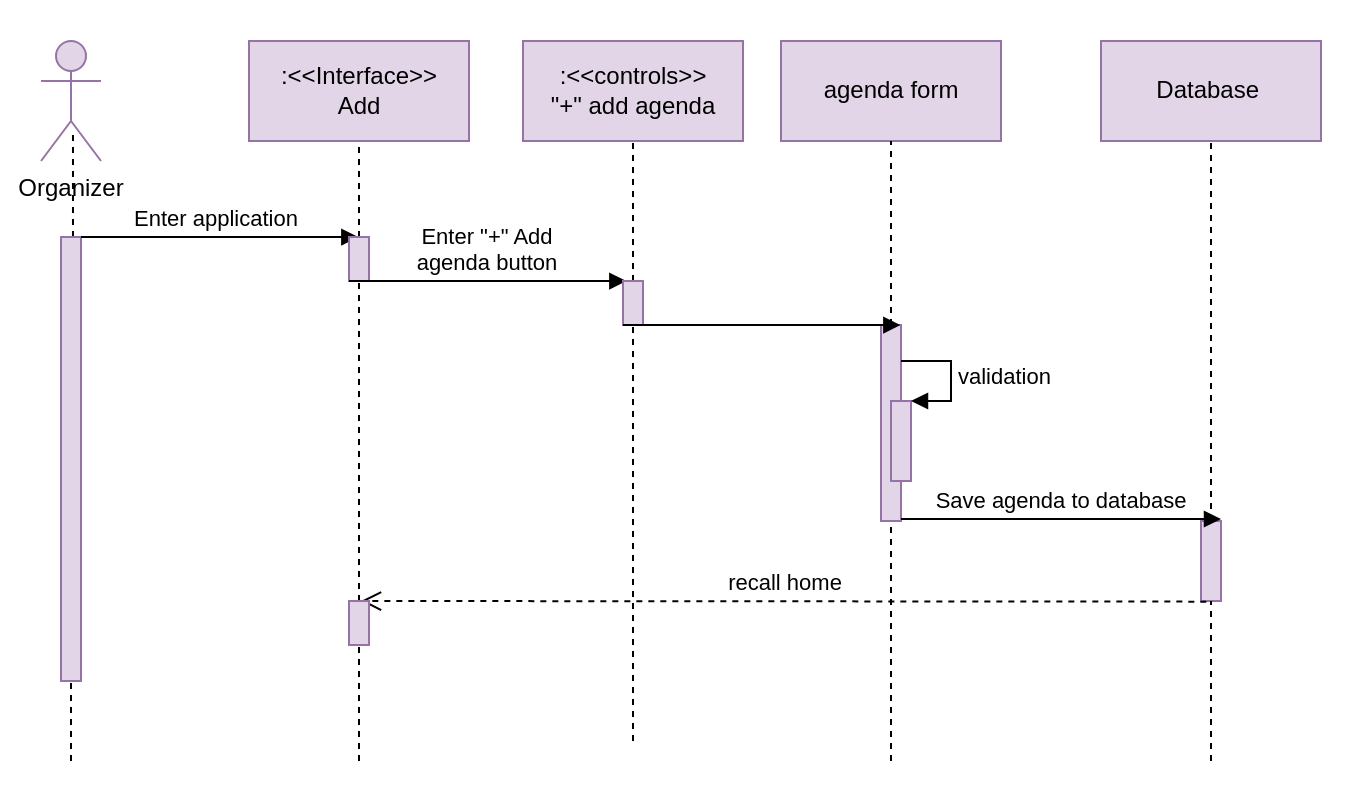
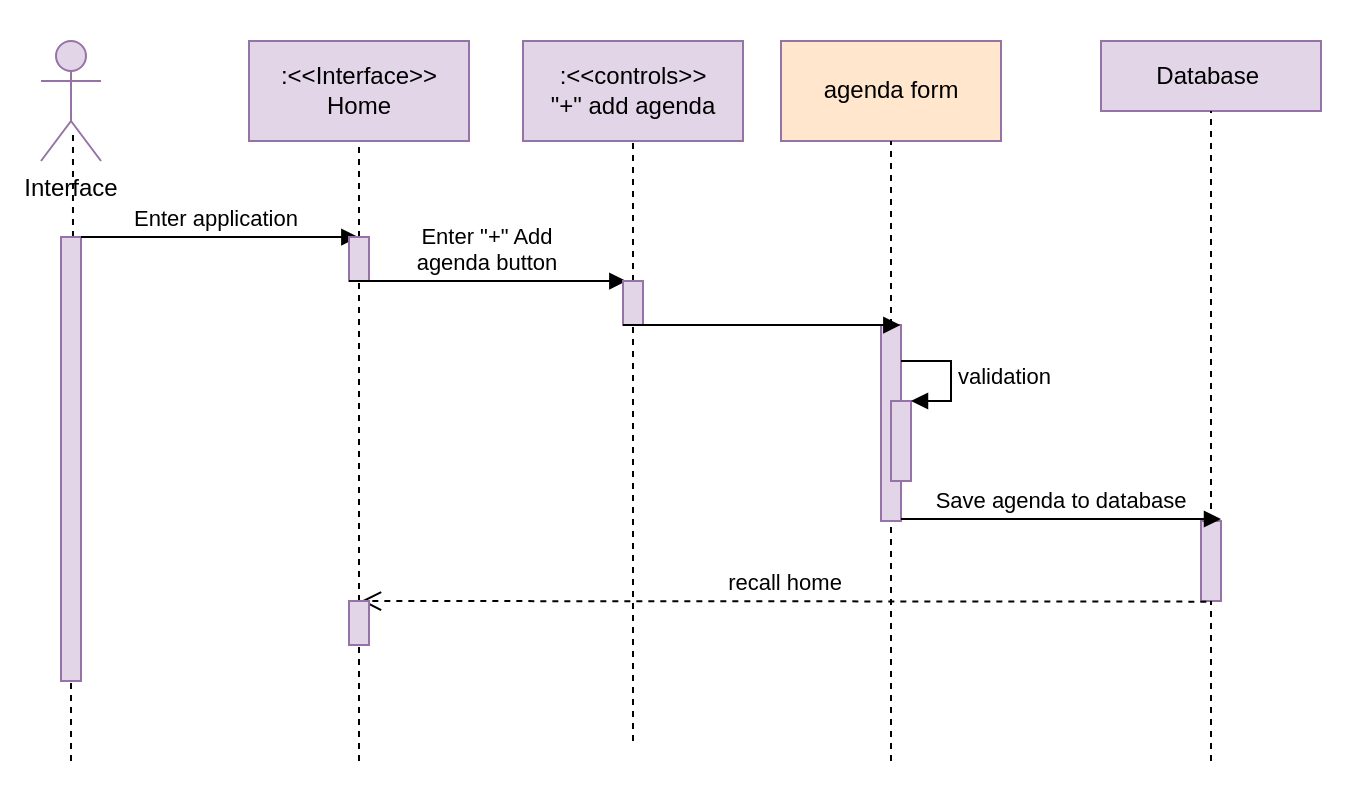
(360, 91) -> (360, 91)
(891, 91) -> (891, 91)
(1211, 91) -> (1211, 76)
(72, 189) -> (72, 189)
